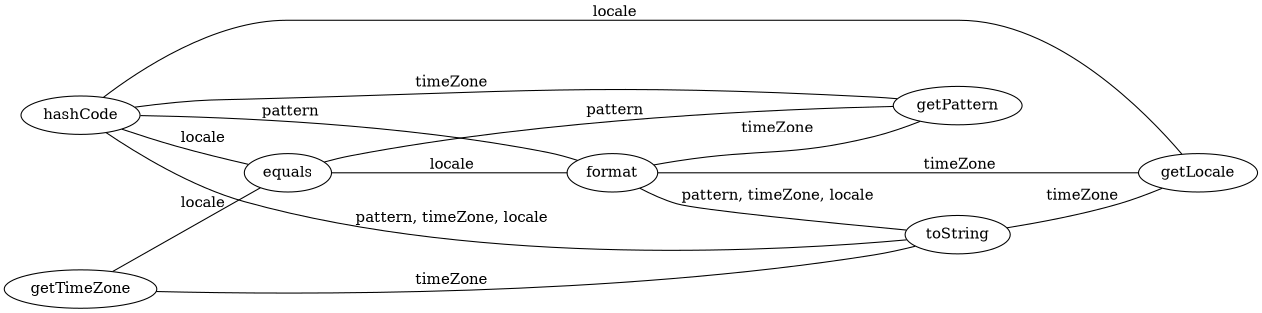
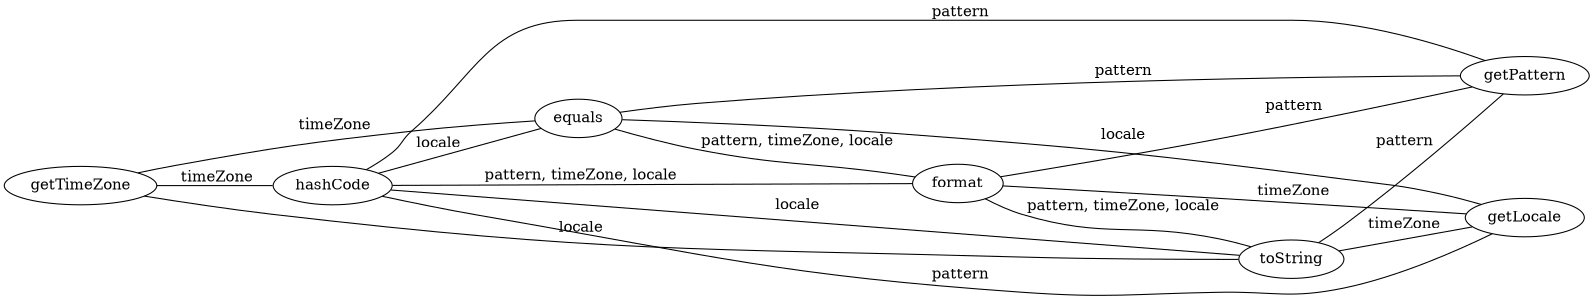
(612, 12) -> (958, 275)
(449, 83) -> (958, 12)
(288, 111) -> (578, 175)
(775, 129) -> (1291, 106)
none -> (1053, 146)
(449, 165) -> (795, 141)
none -> (1413, 171)
none -> (215, 186)
(201, 203) -> (333, 125)
(449, 218) -> (795, 205)
(449, 280) -> (578, 228)
